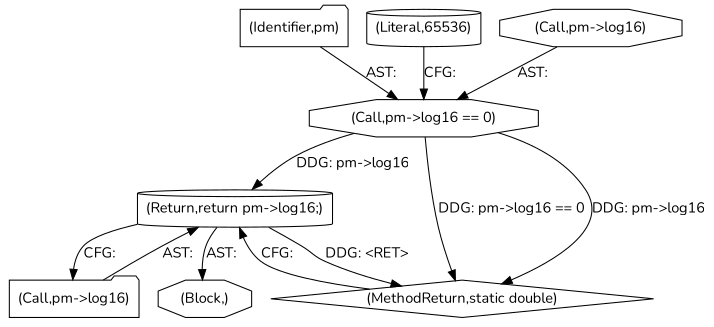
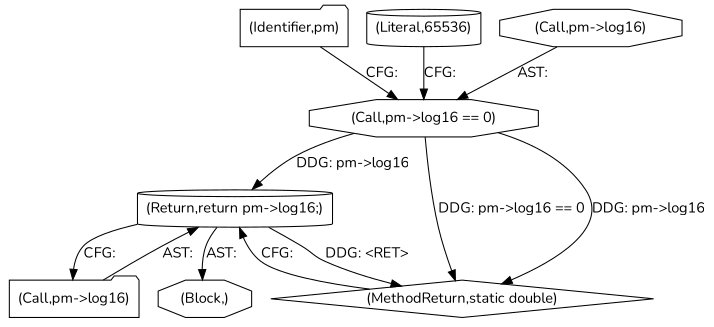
(383, 73) -> (384, 73)
